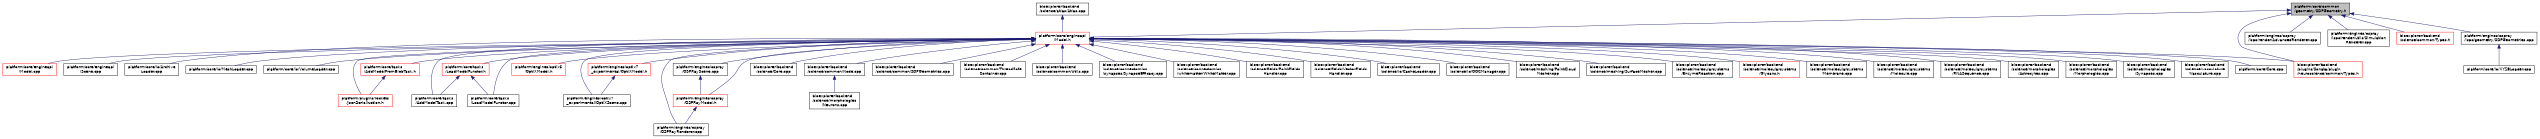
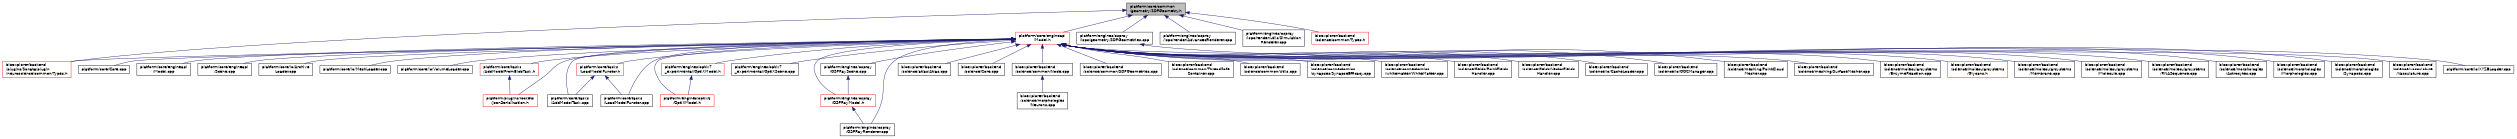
(1062, 26) -> (981, 54)
(30, 69) -> (164, 69)
(607, 87) -> (690, 87)
